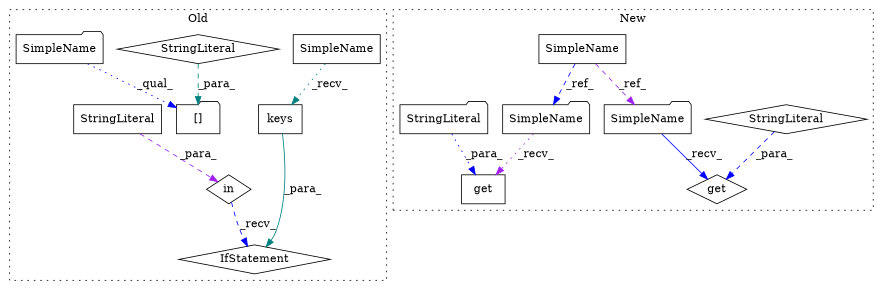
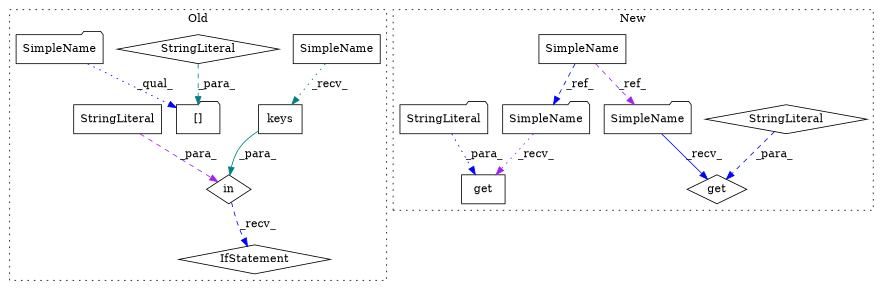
(284, 188) -> (241, 146)
